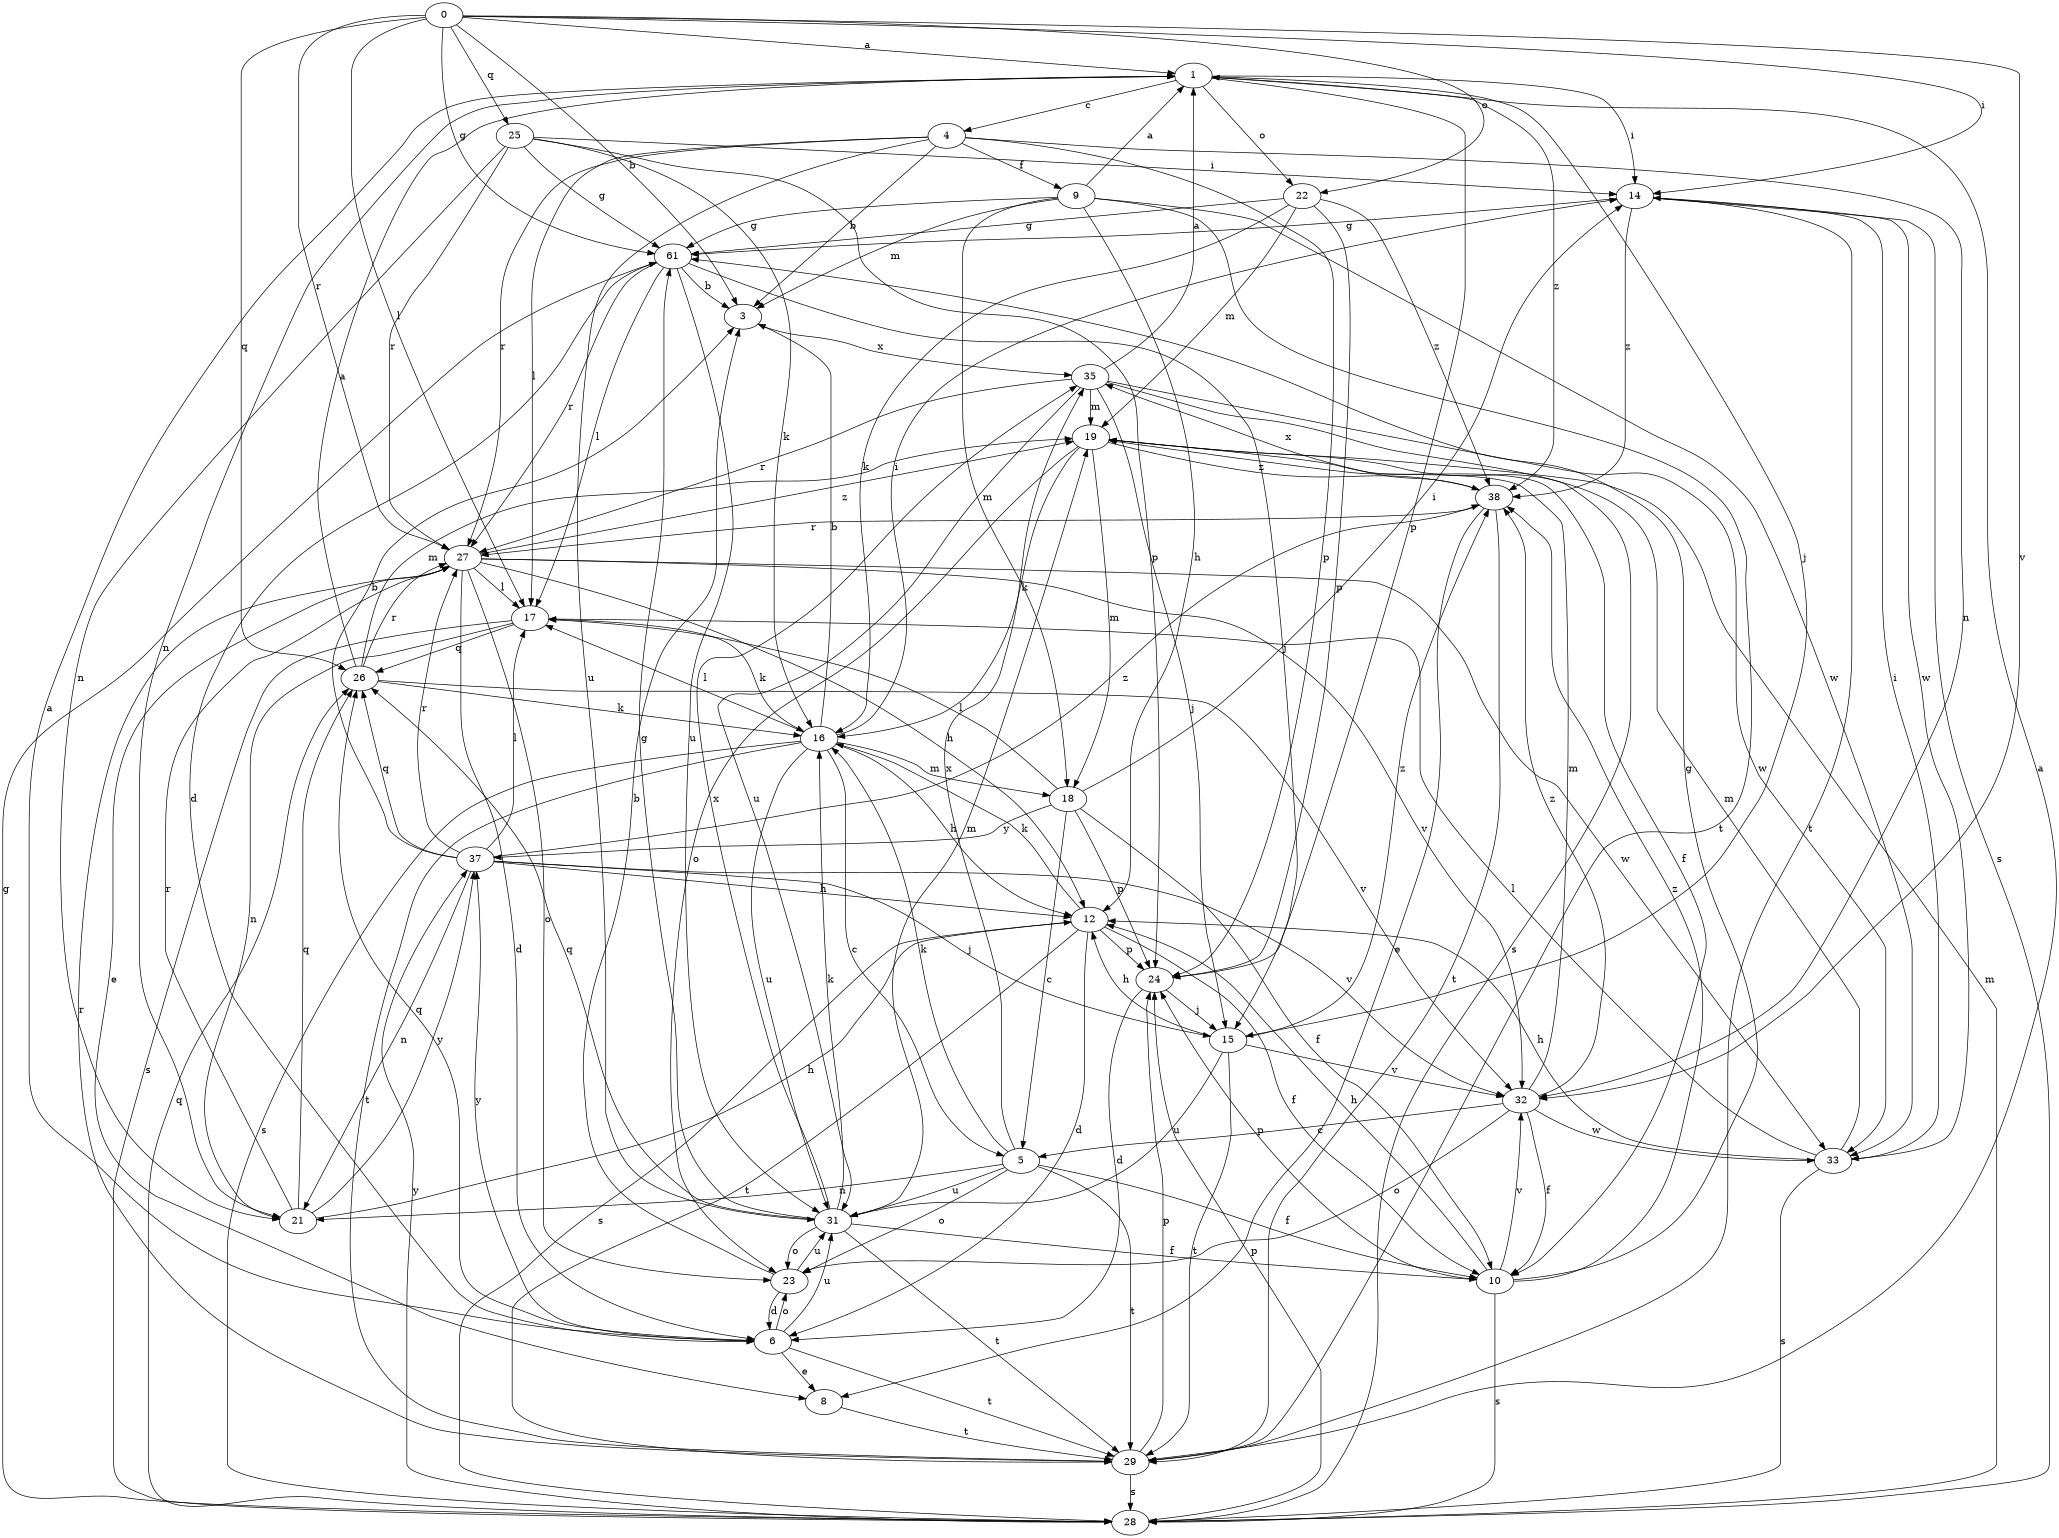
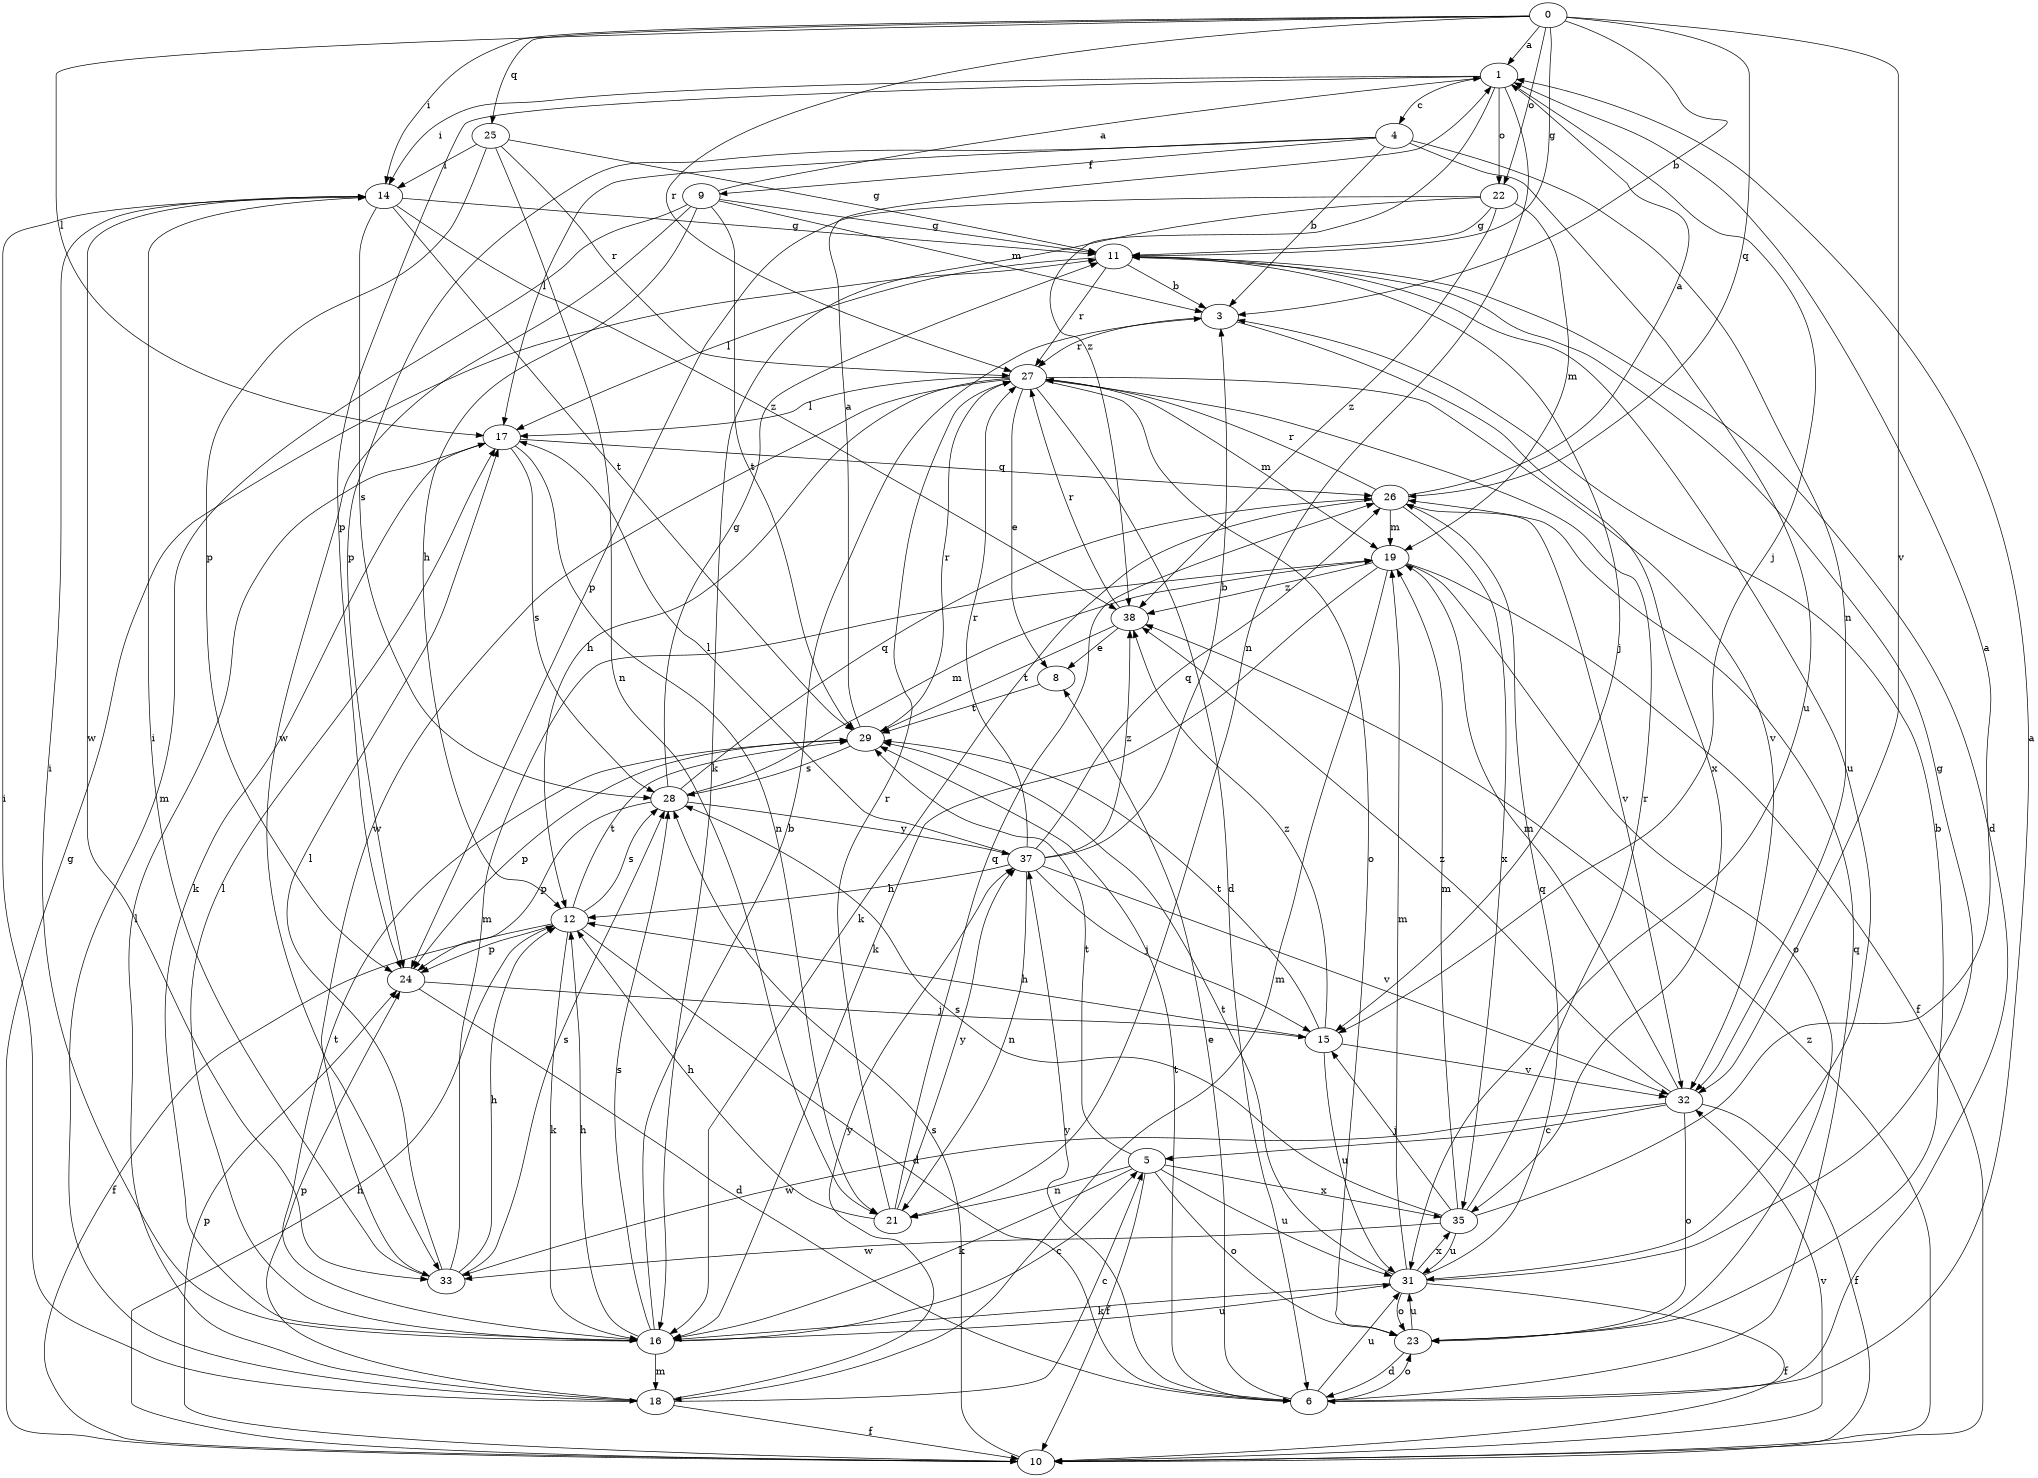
(575, 174) -> (1119, 329)
(673, 256) -> (1114, 256)
(790, 357) -> none
(1283, 449) -> (1503, 837)
(845, 498) -> (1266, 467)
